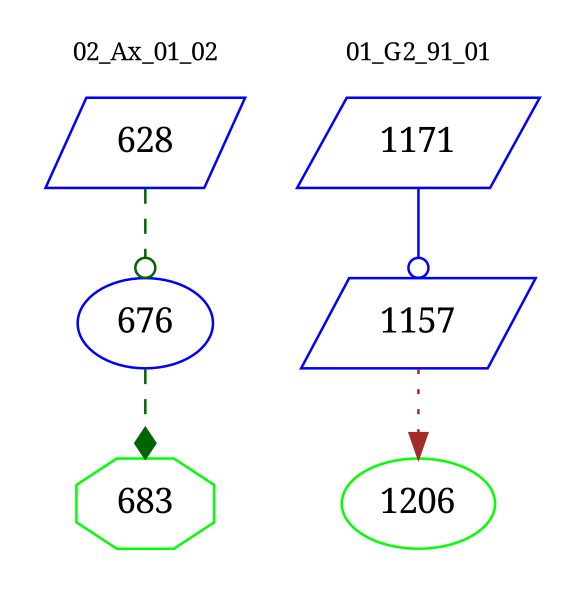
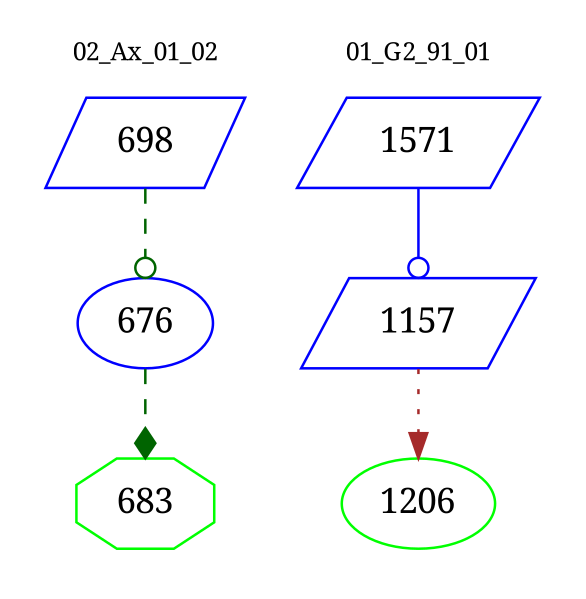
(145, 143) -> (145, 143)
(418, 143) -> (418, 143)
